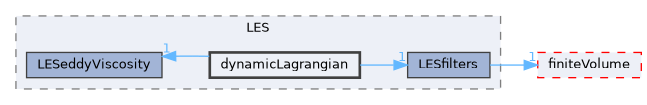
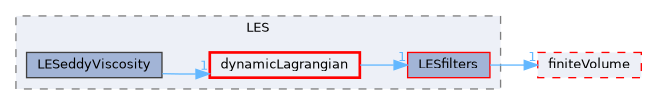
(193, 56) -> (179, 74)
(285, 65) -> (285, 65)
(449, 65) -> (449, 65)
